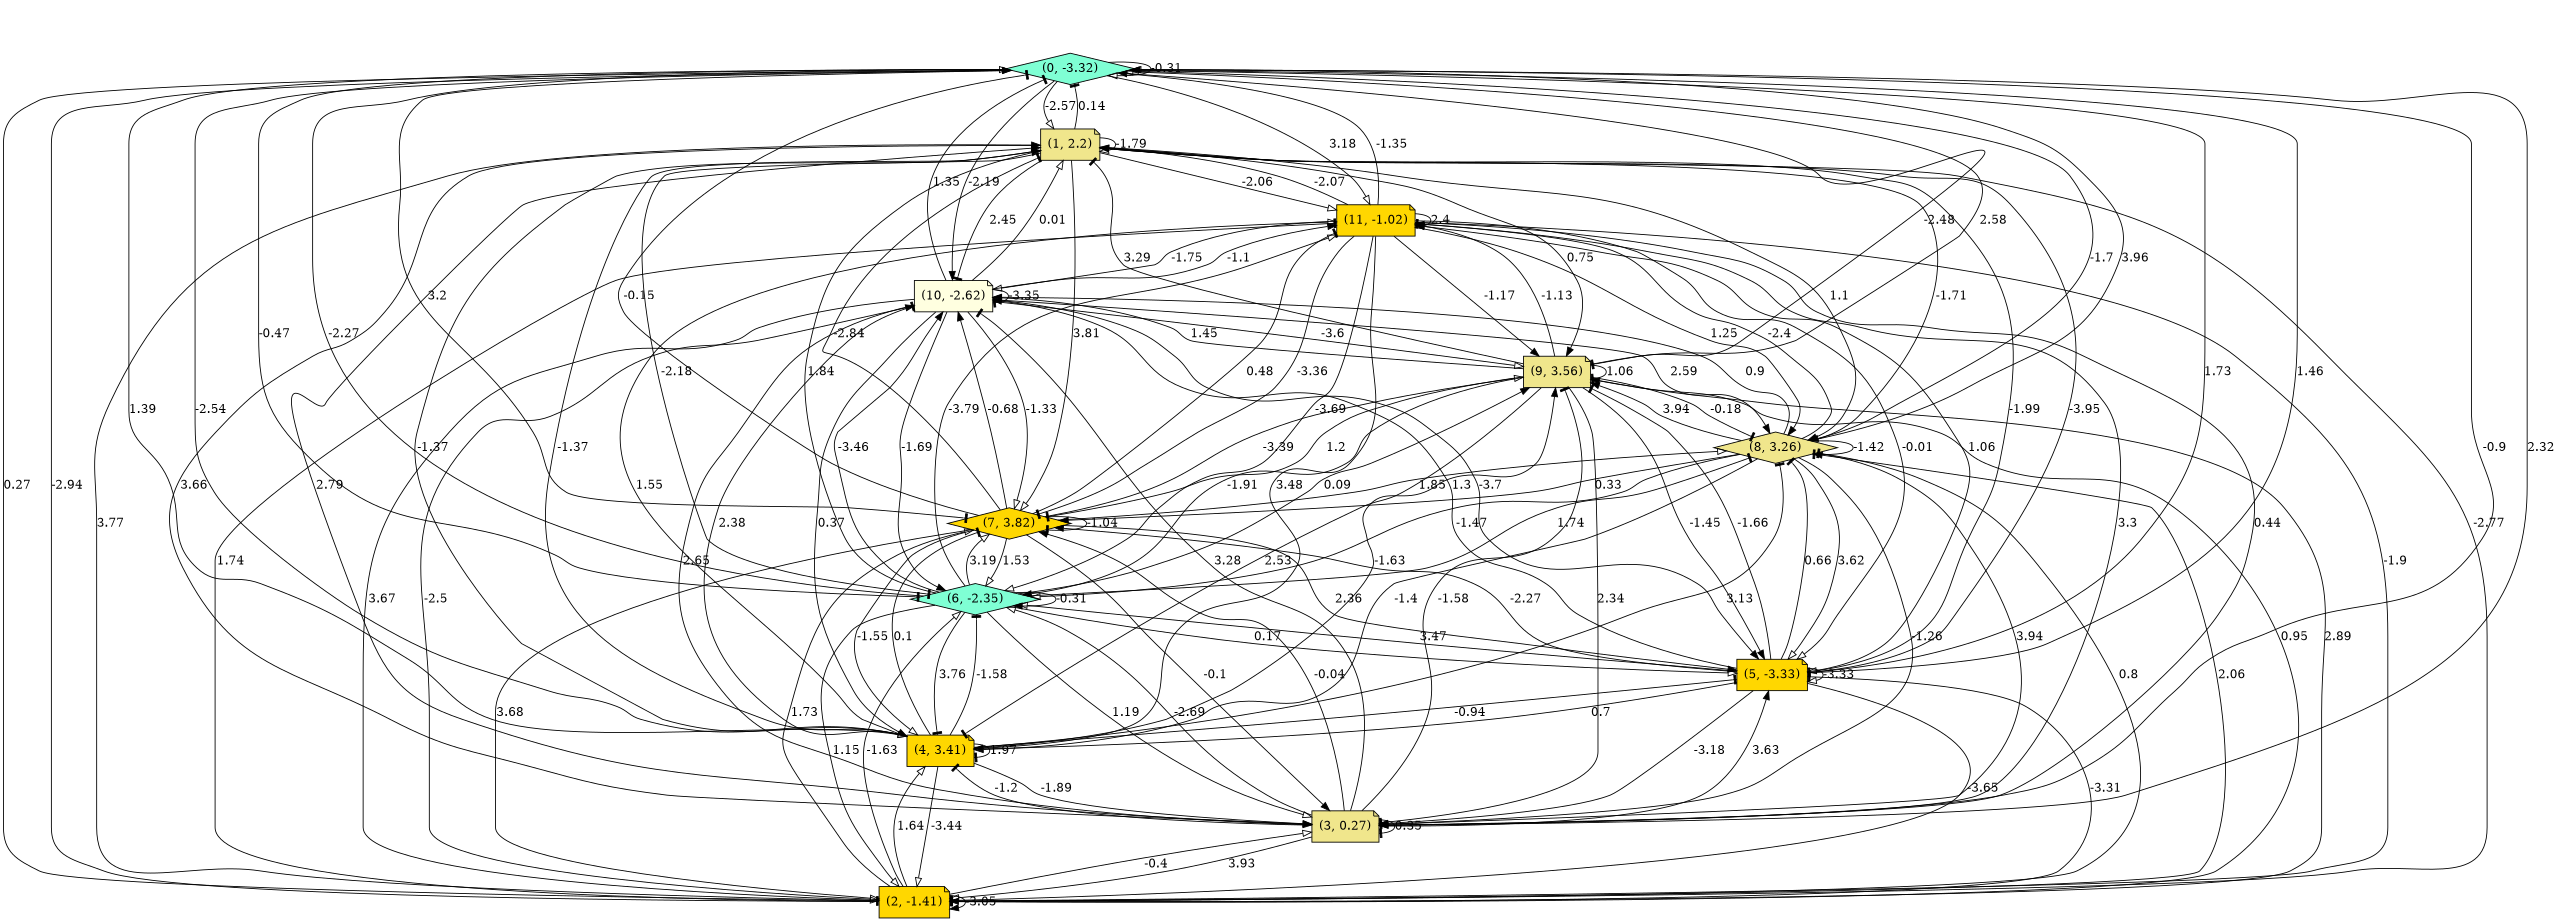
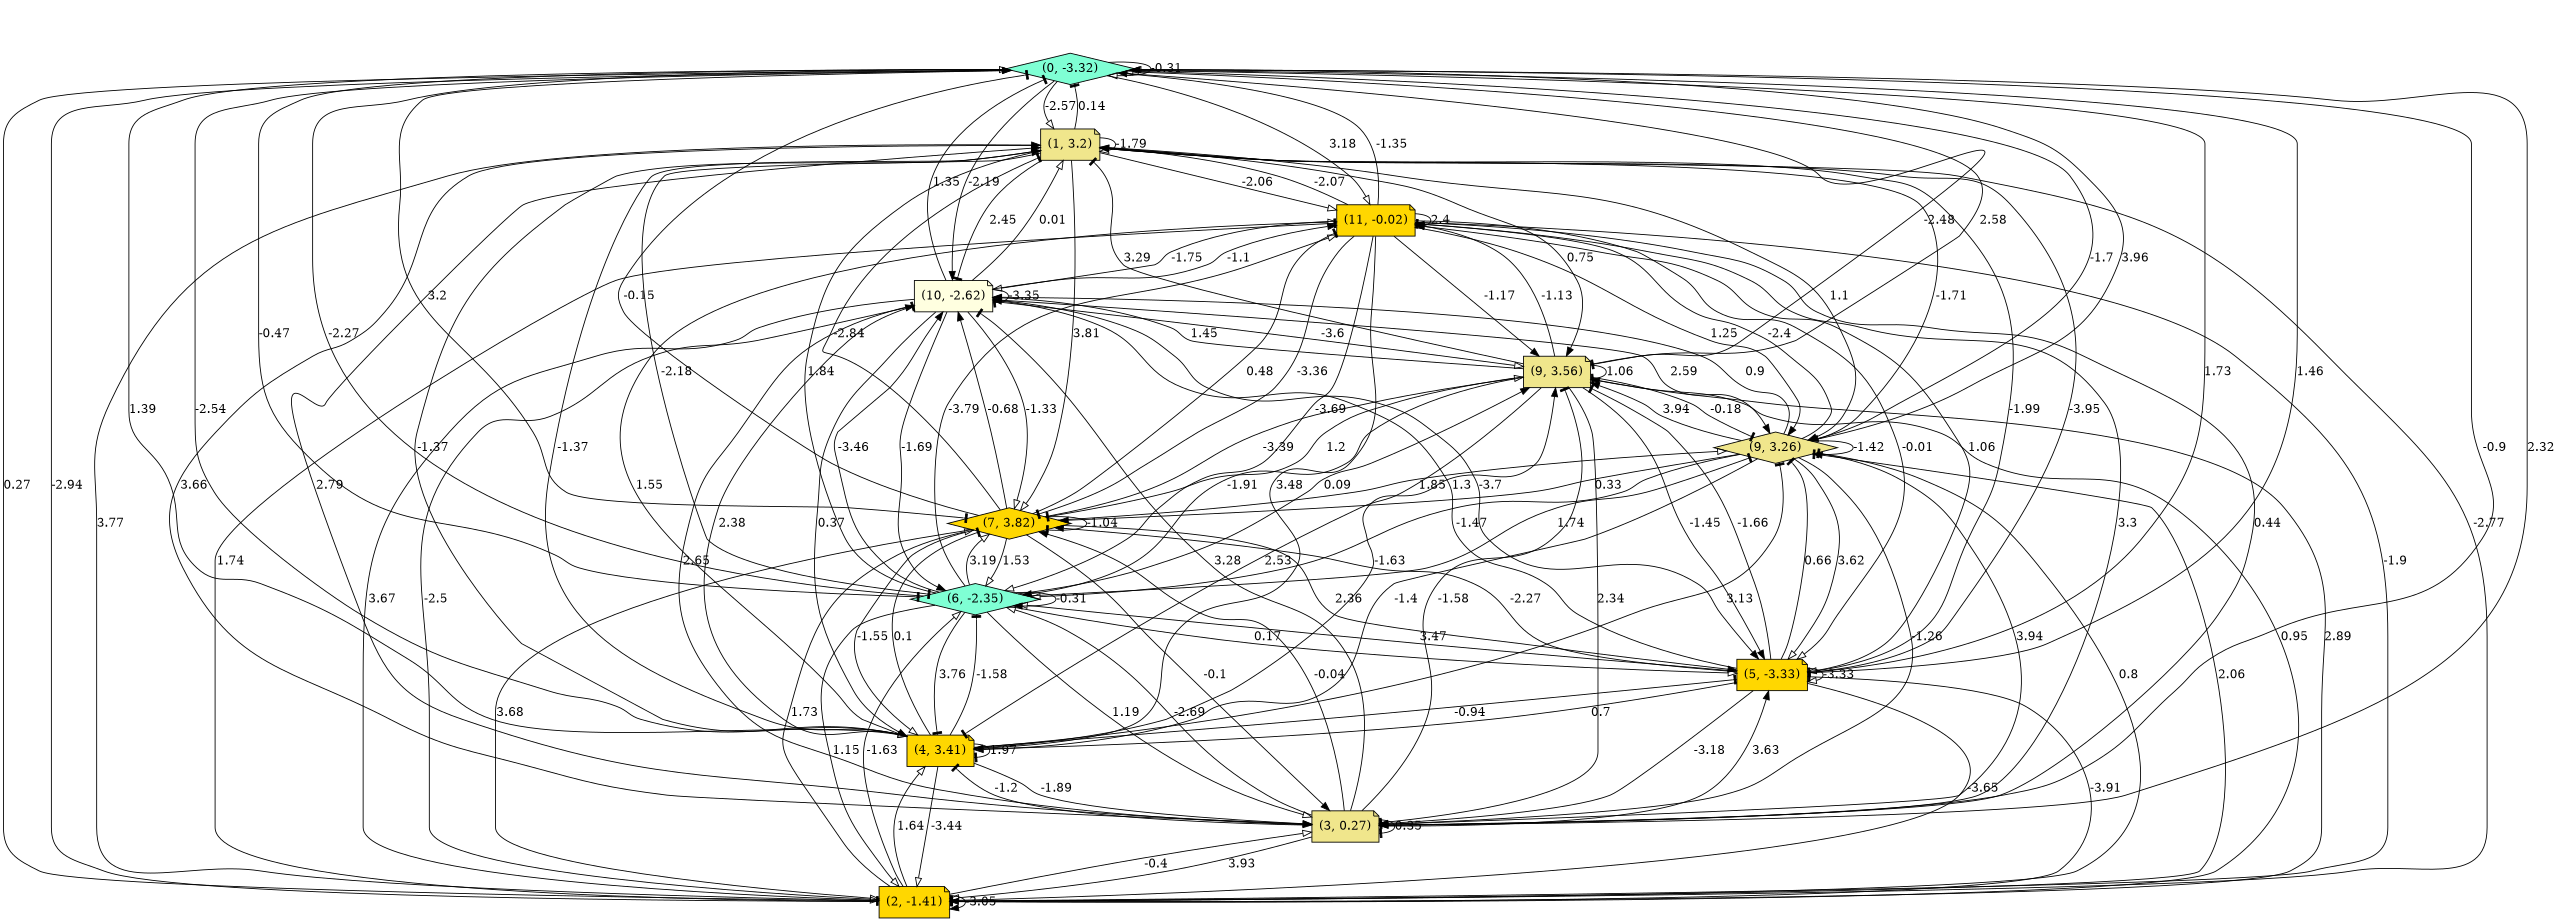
(1070, 145) -> (1070, 145)
(1376, 220) -> (1376, 220)
(1776, 448) -> (1776, 448)
(2106, 789) -> (2106, 789)
